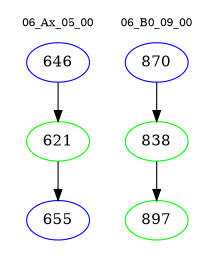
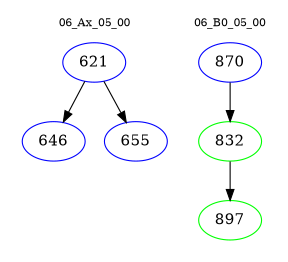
(157, 24) -> (230, 24)
(58, 97) -> (77, 97)
(58, 141) -> (94, 62)
(157, 141) -> (230, 141)
